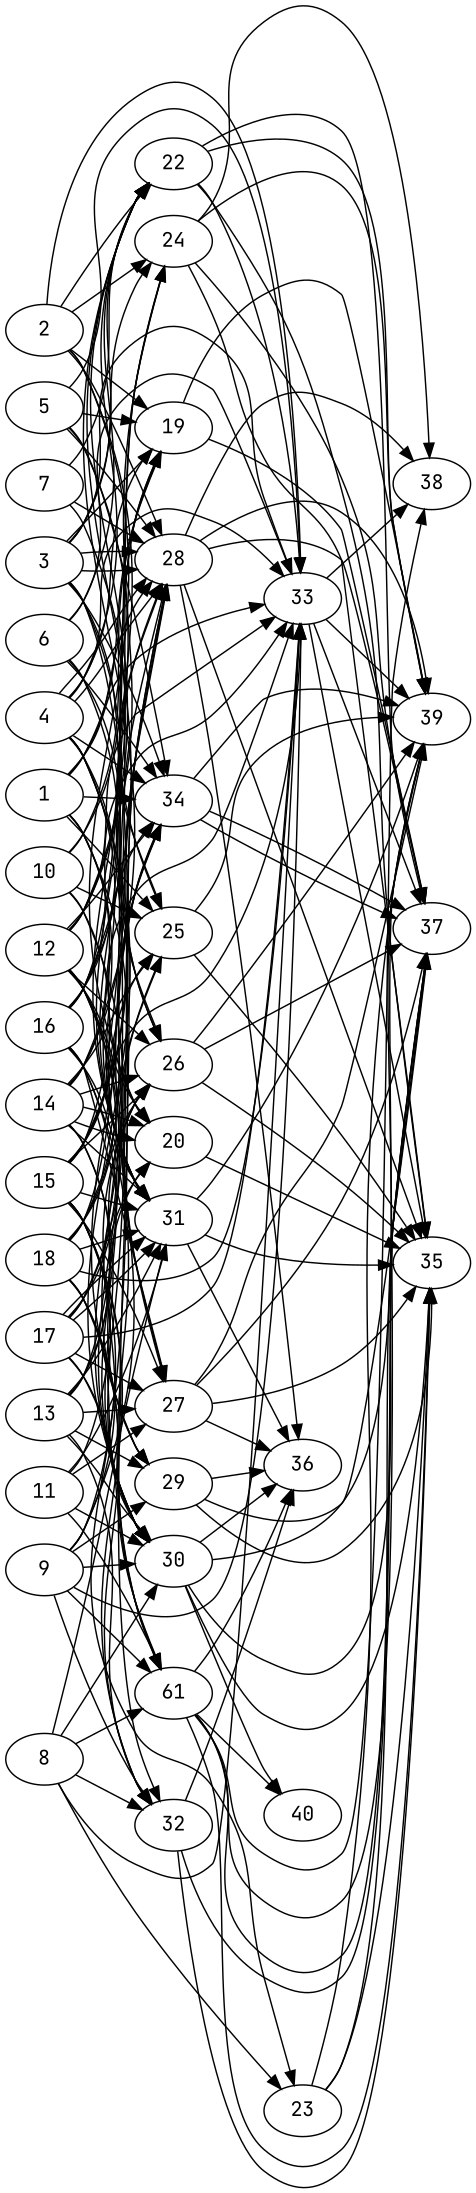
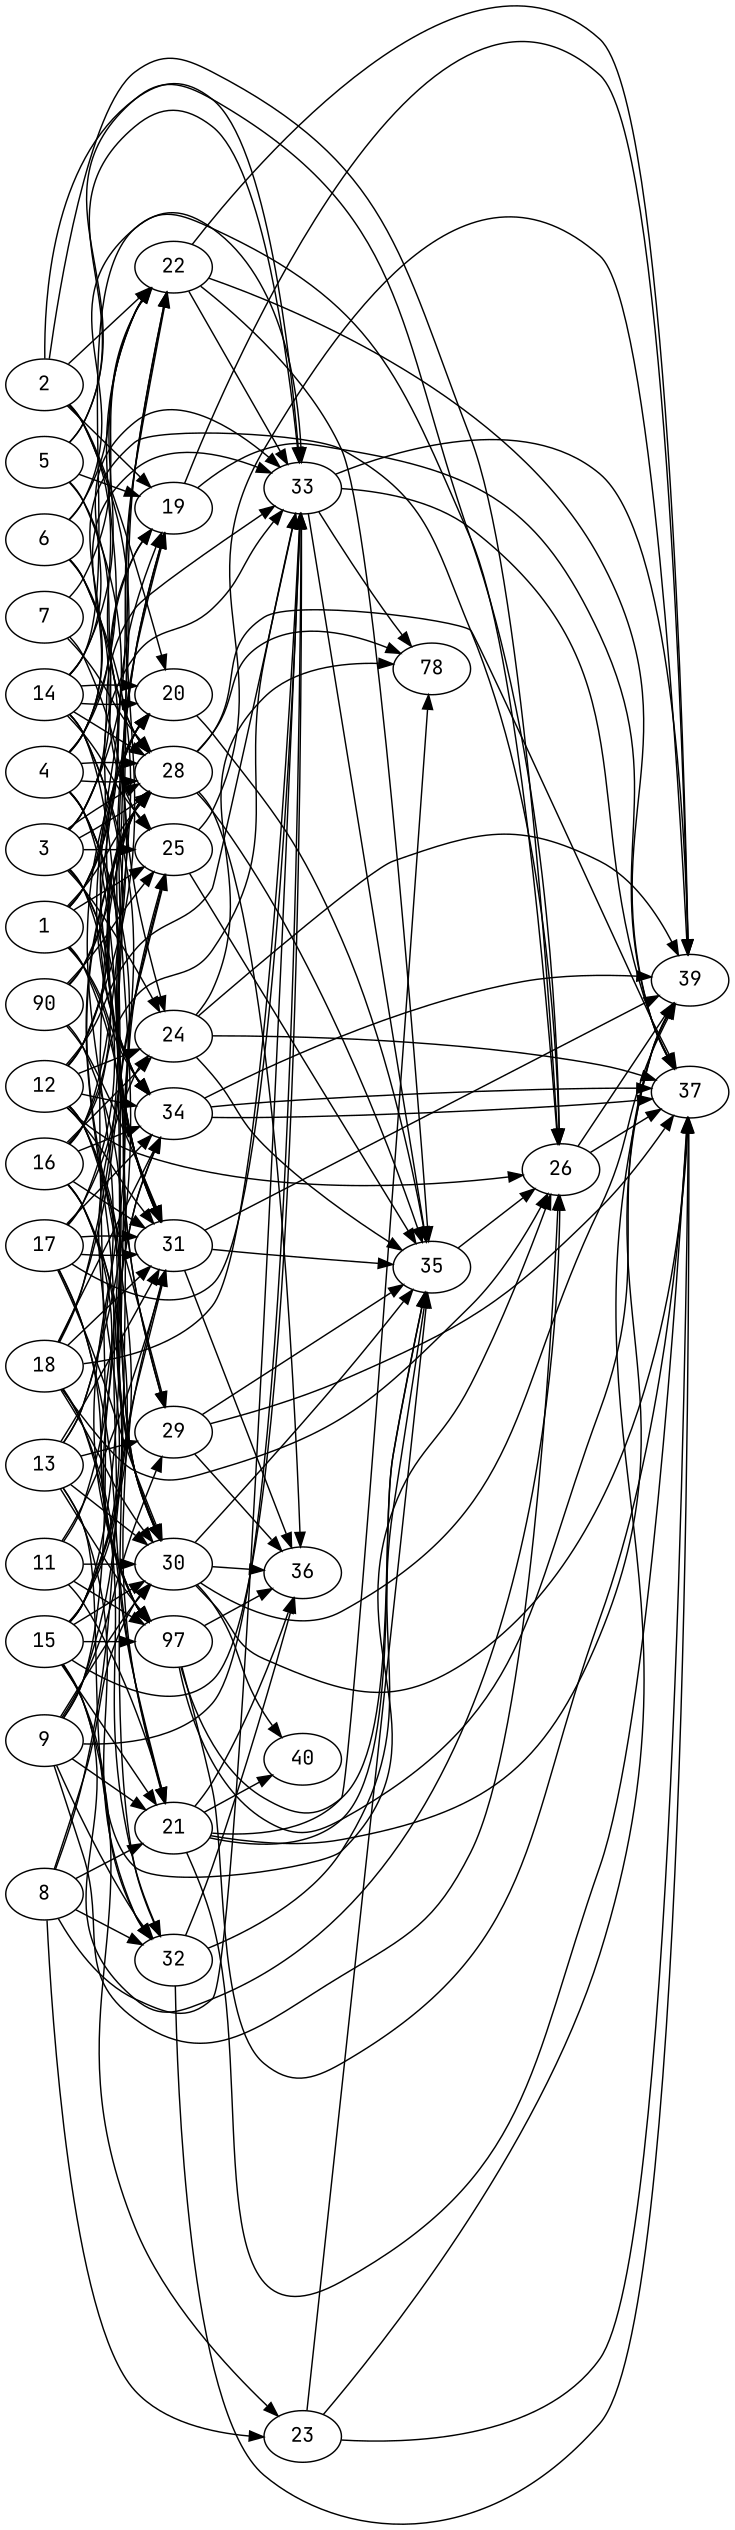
(432, 484) -> (432, 669)
(277, 505) -> none
(44, 873) -> (44, 1005)
(303, 1153) -> (491, 1223)
(174, 1406) -> (174, 1642)
(174, 1693) -> (174, 1828)
